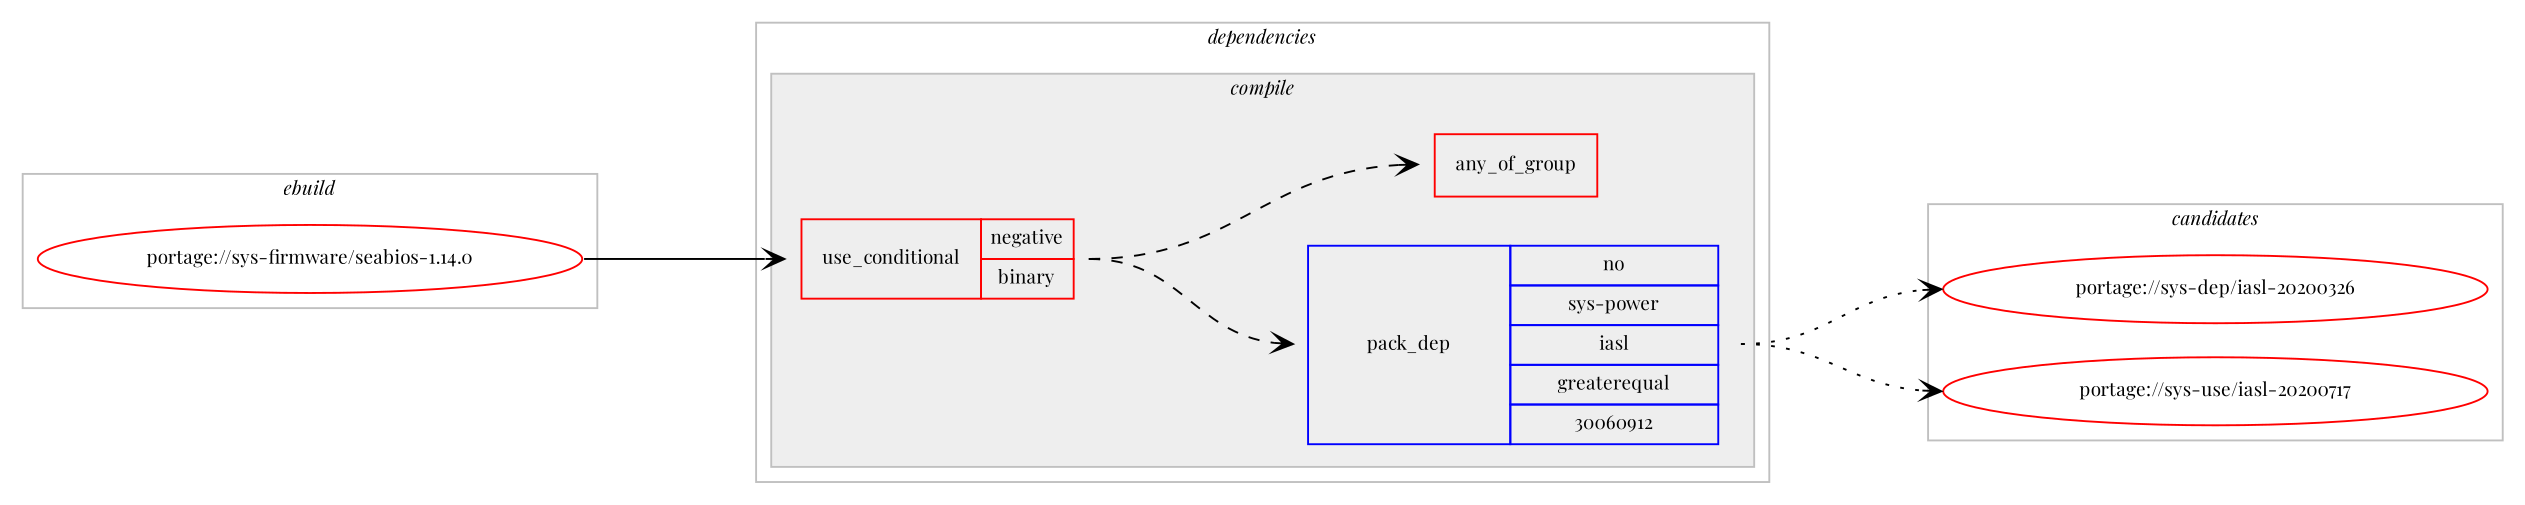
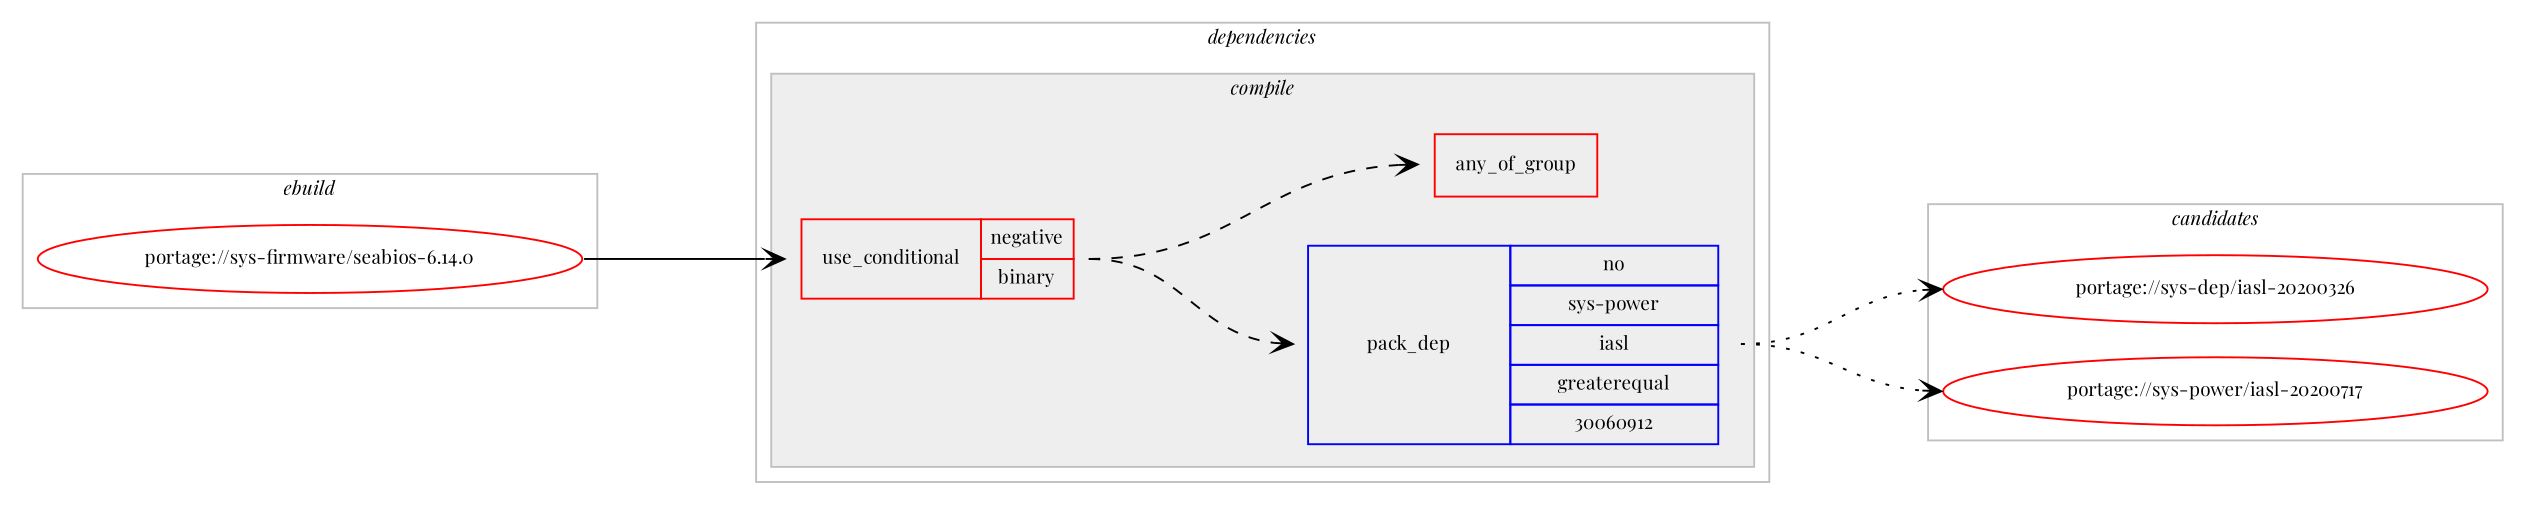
(310, 259) -> (310, 259)
(2215, 391) -> (2215, 391)
